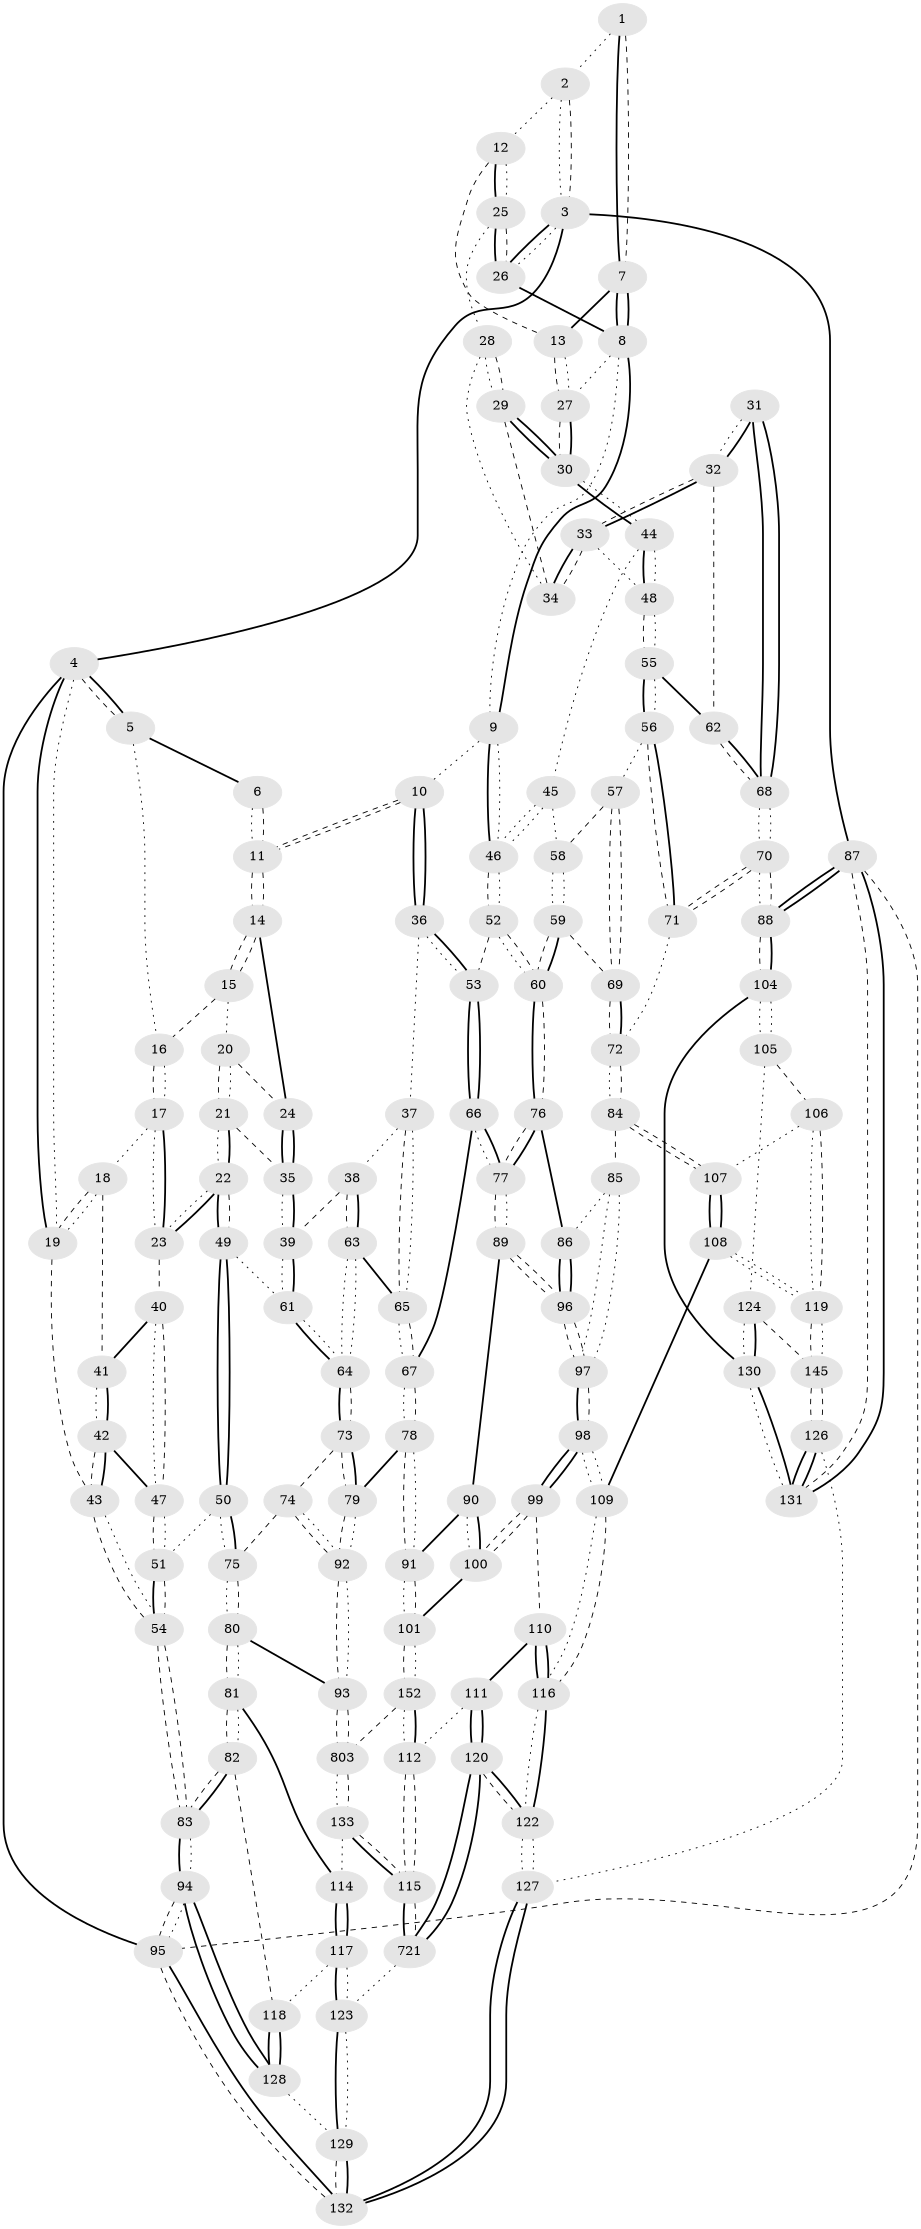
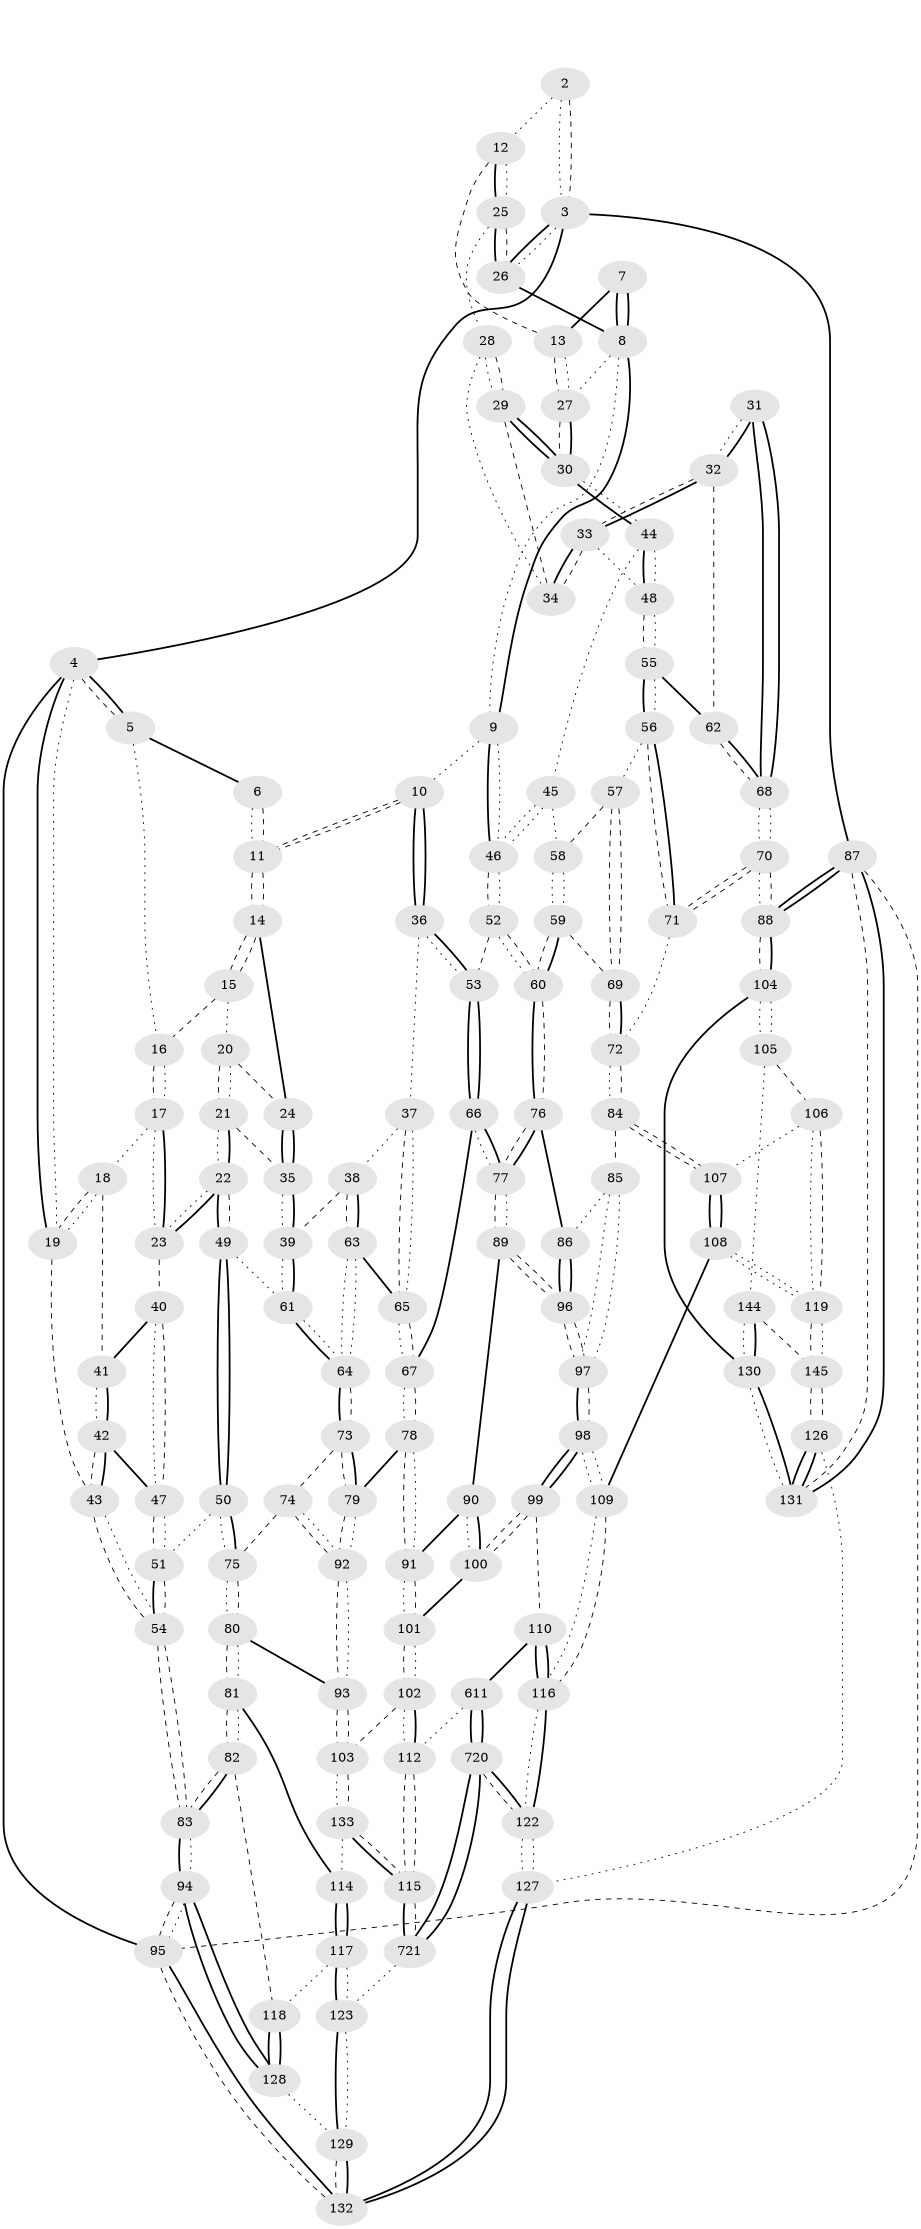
(623, 20) -> none
(750, 1308) -> (750, 1308)
(410, 1694) -> (410, 1694)
(477, 1694) -> (477, 1694)
(343, 1758) -> (343, 1758)
(477, 1758) -> (477, 1758)
